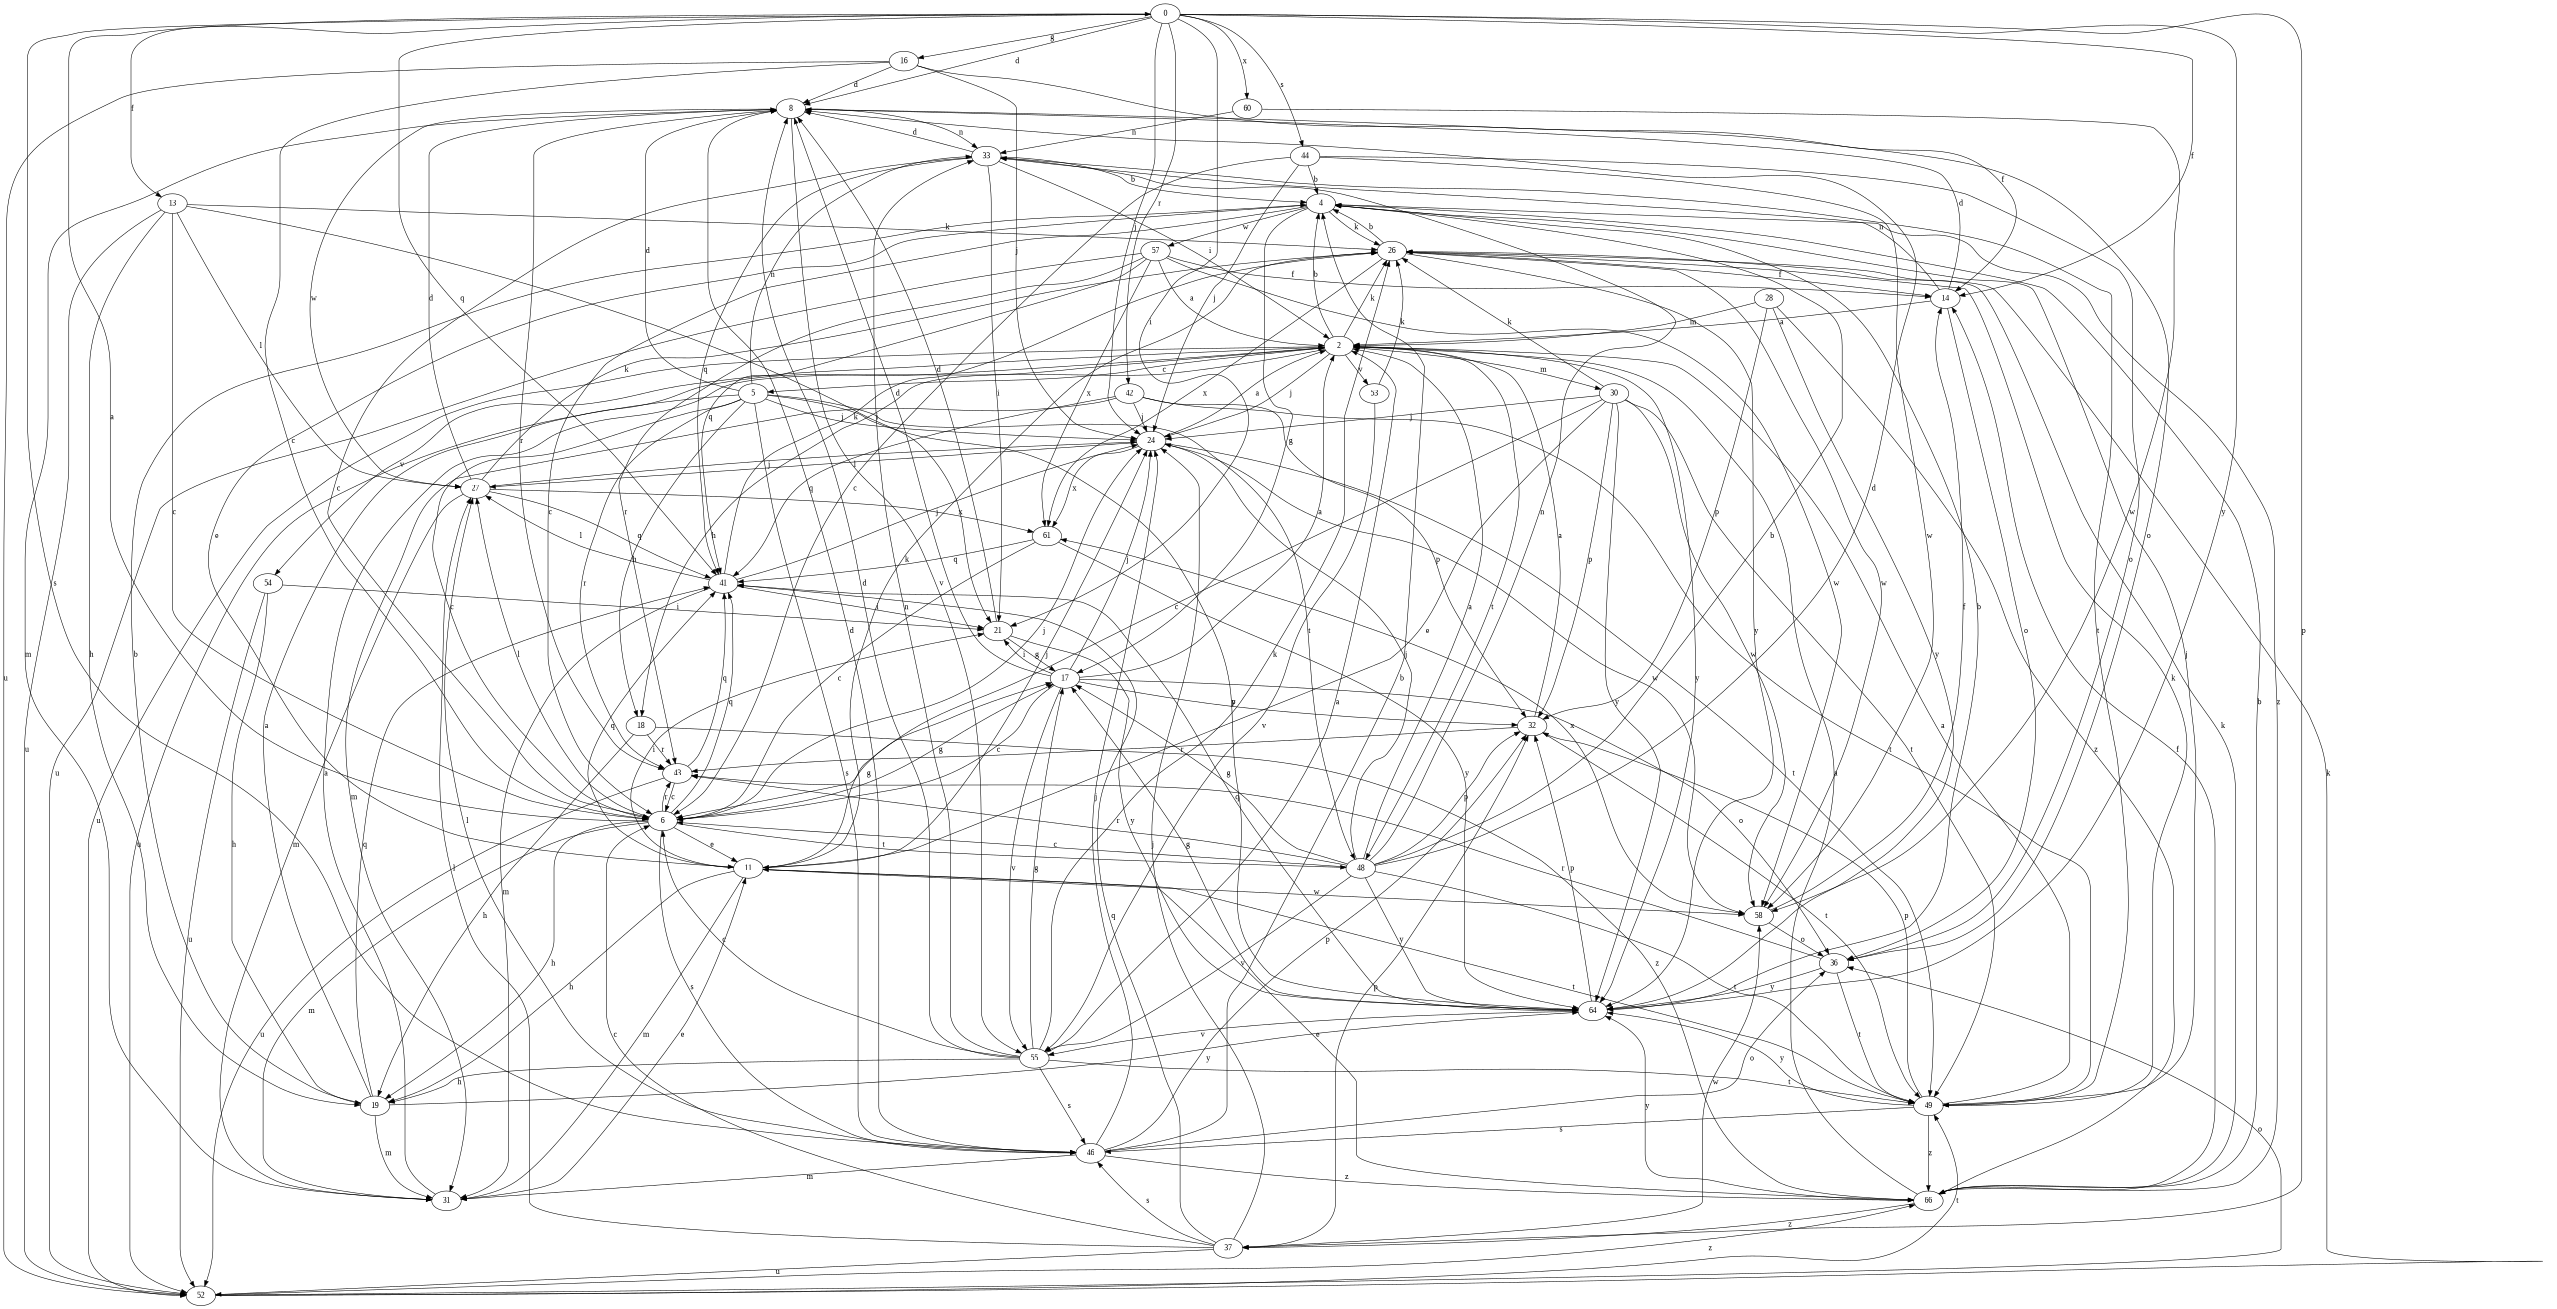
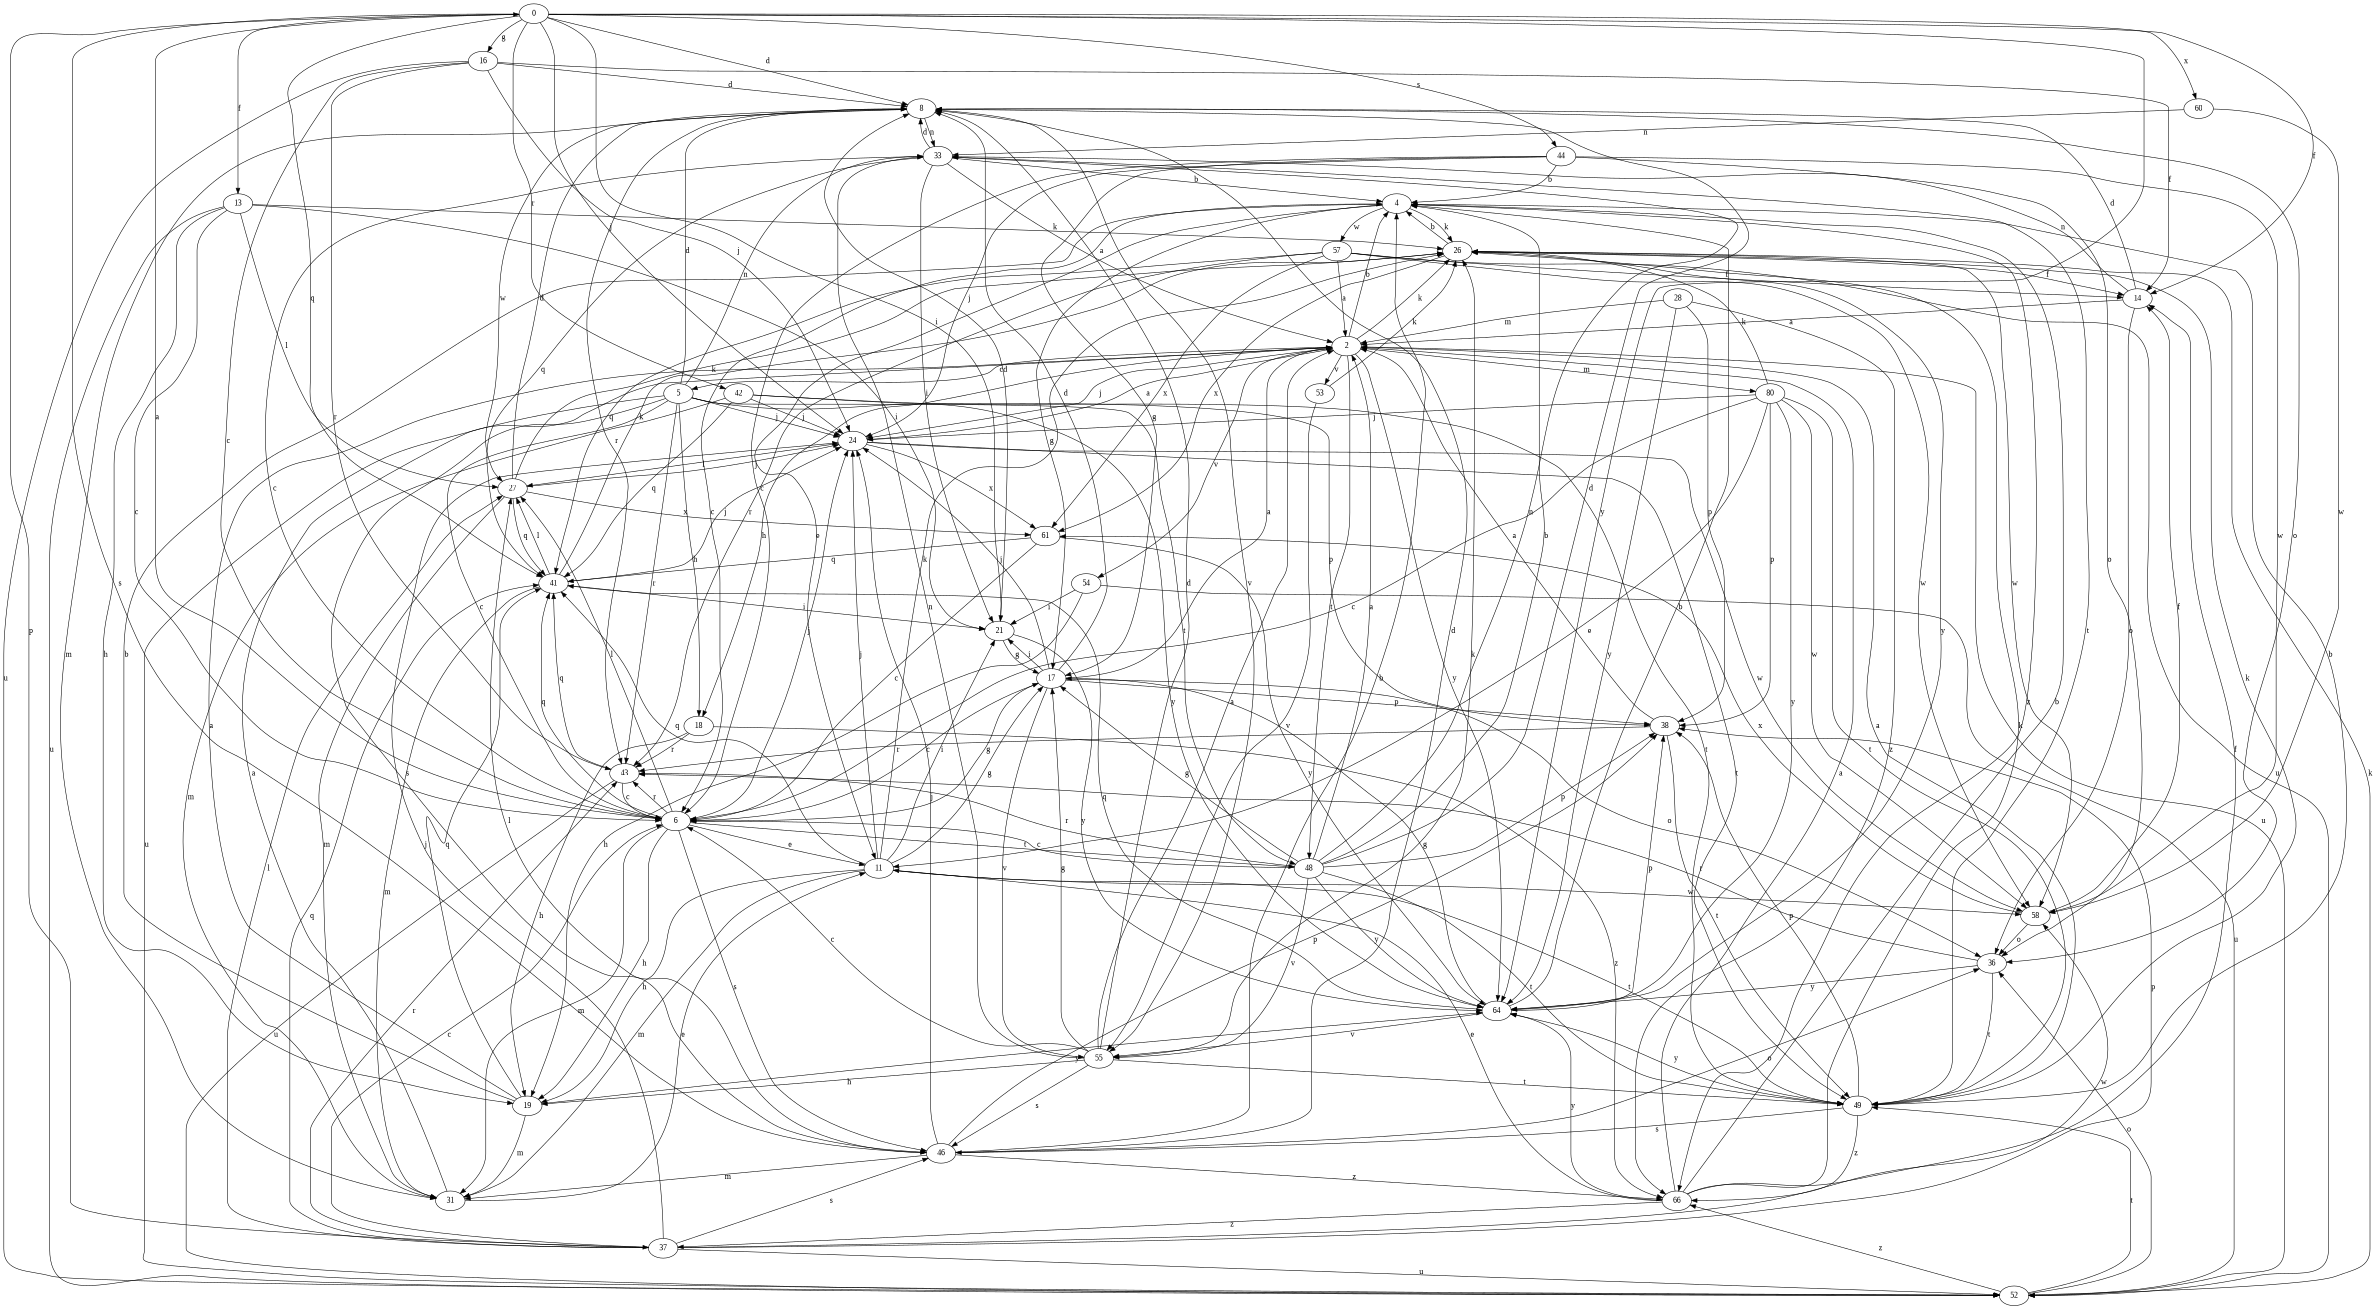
none -> (1062, 244)
(1210, 251) -> (1102, 251)
(1614, 394) -> (1770, 394)
none -> (334, 418)
(1378, 616) -> none
(2187, 655) -> (2330, 655)
(1532, 726) -> (1665, 726)
none -> (320, 1113)
